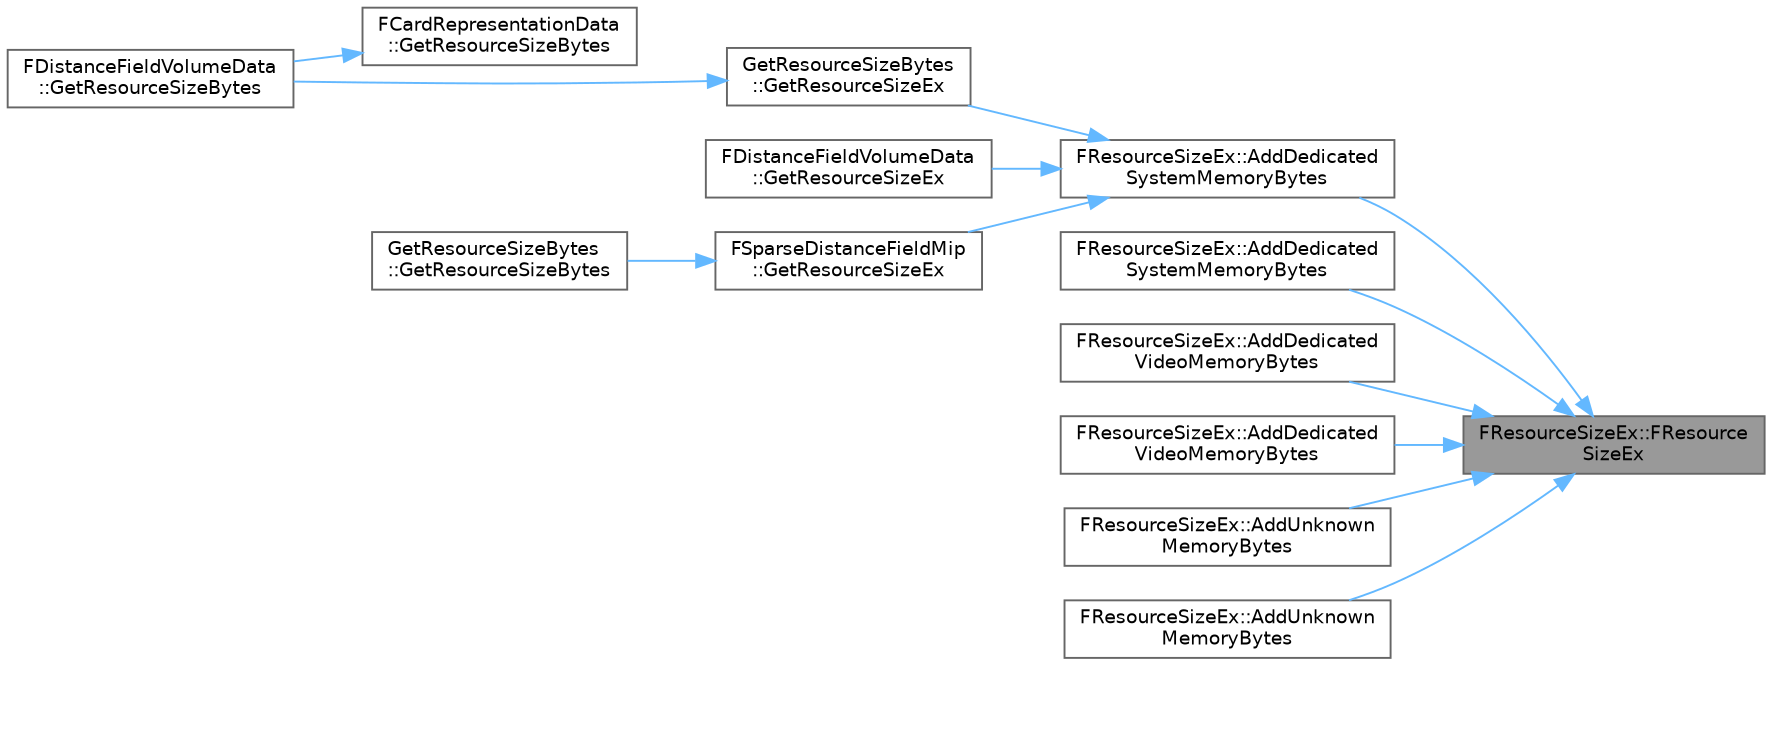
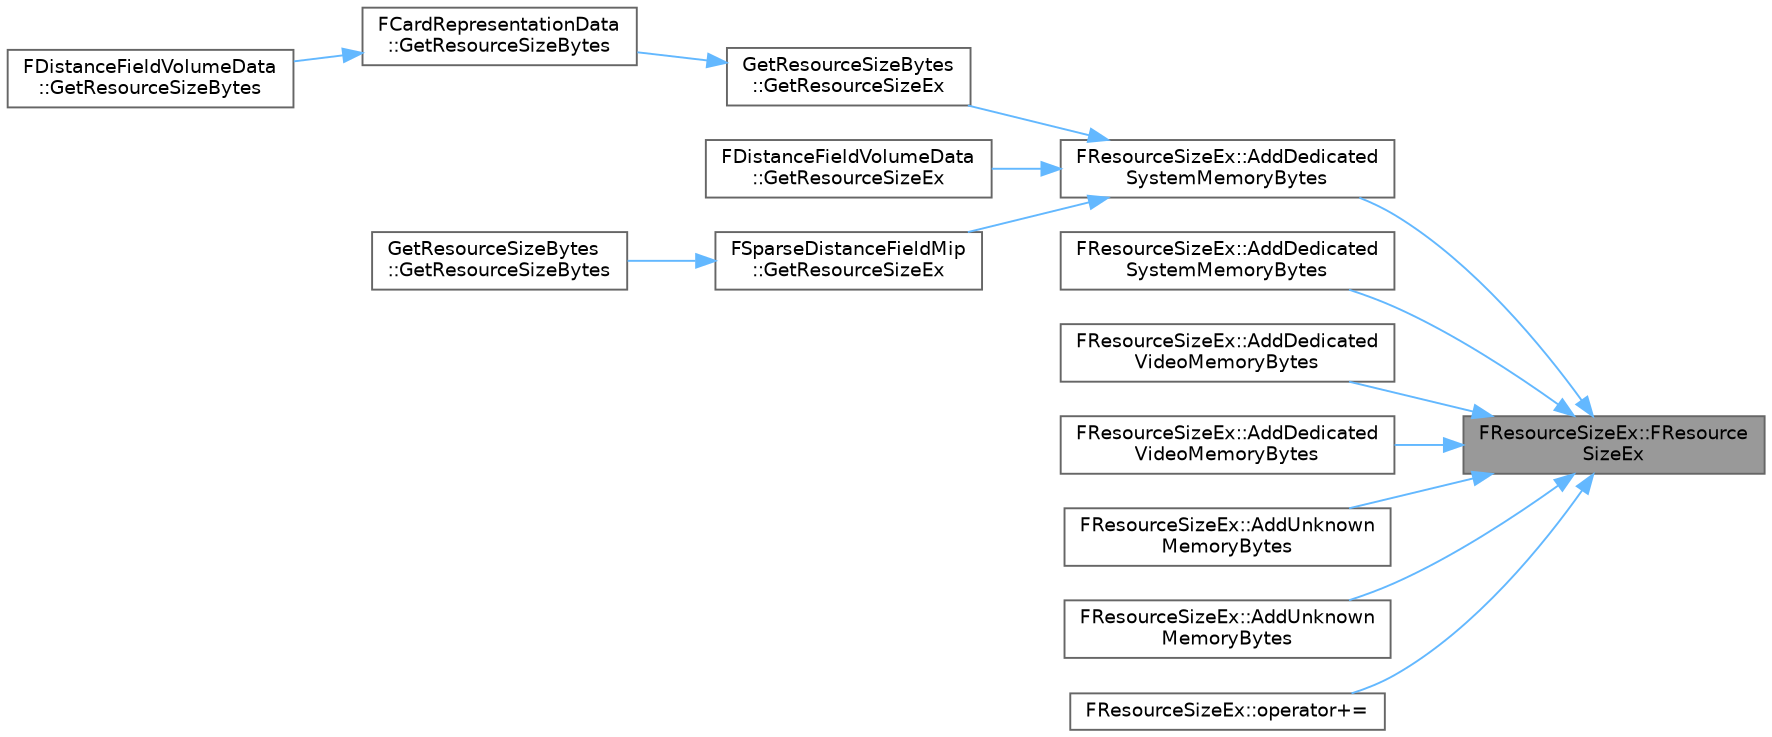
(501, 84) -> (672, 56)
none -> (1228, 712)
